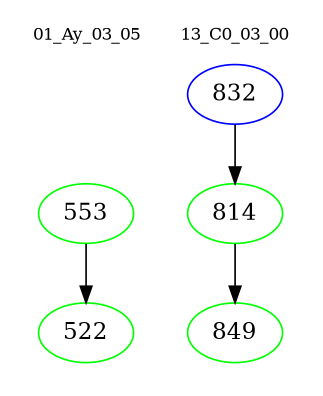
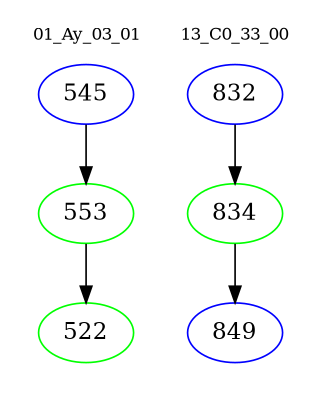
(87, 36) -> (87, 36)
(235, 36) -> (235, 36)
none -> (86, 94)
(235, 214) -> (235, 214)
(235, 333) -> (235, 333)
